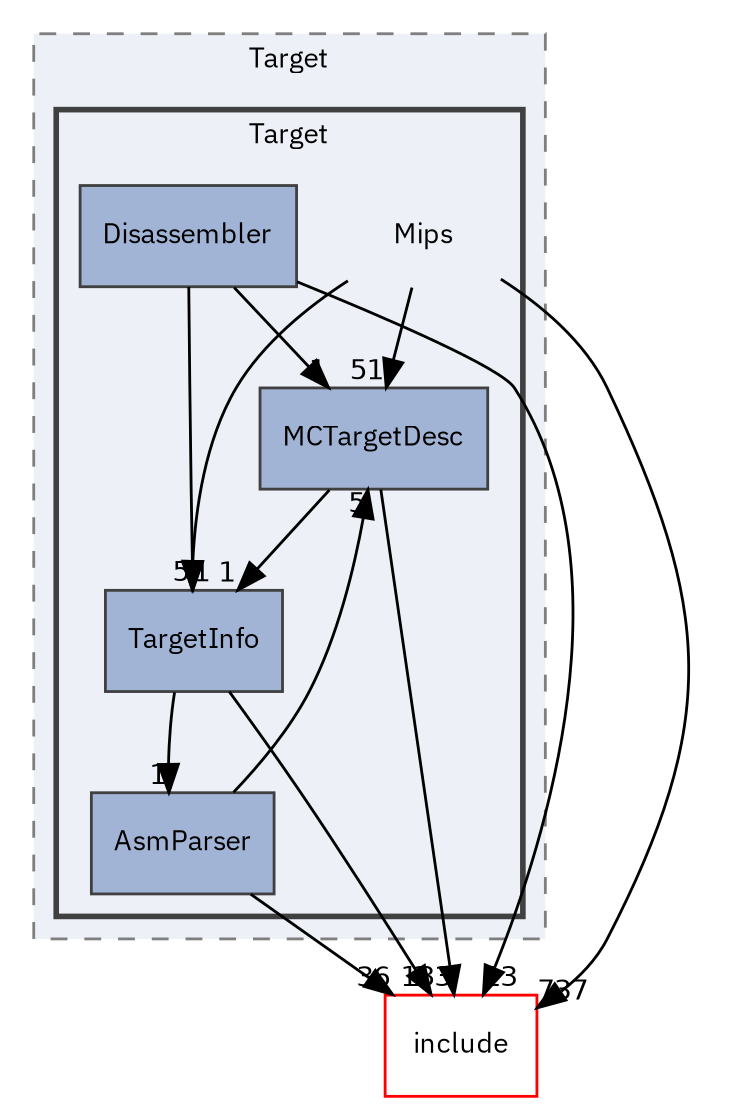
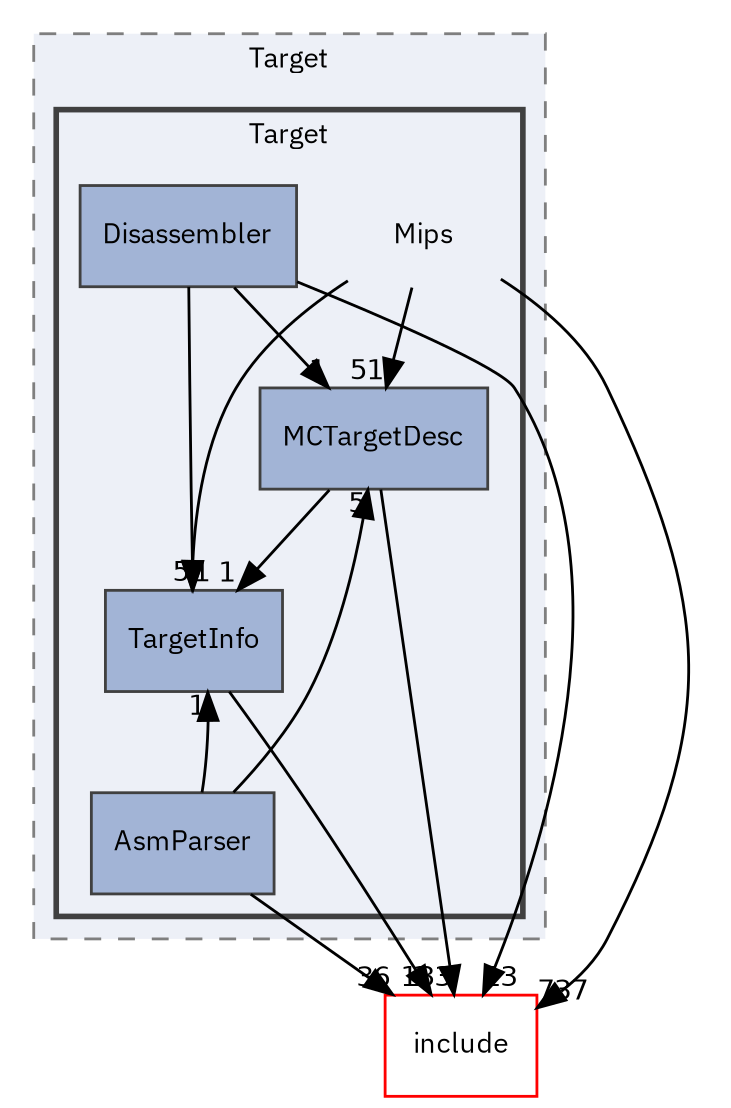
(170, 728) -> (206, 757)
